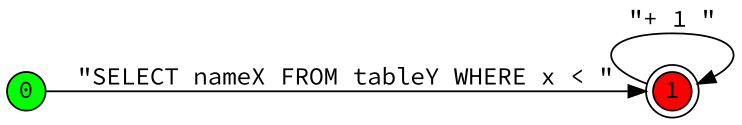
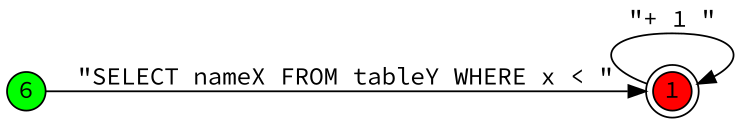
(26, 91) -> (26, 91)
